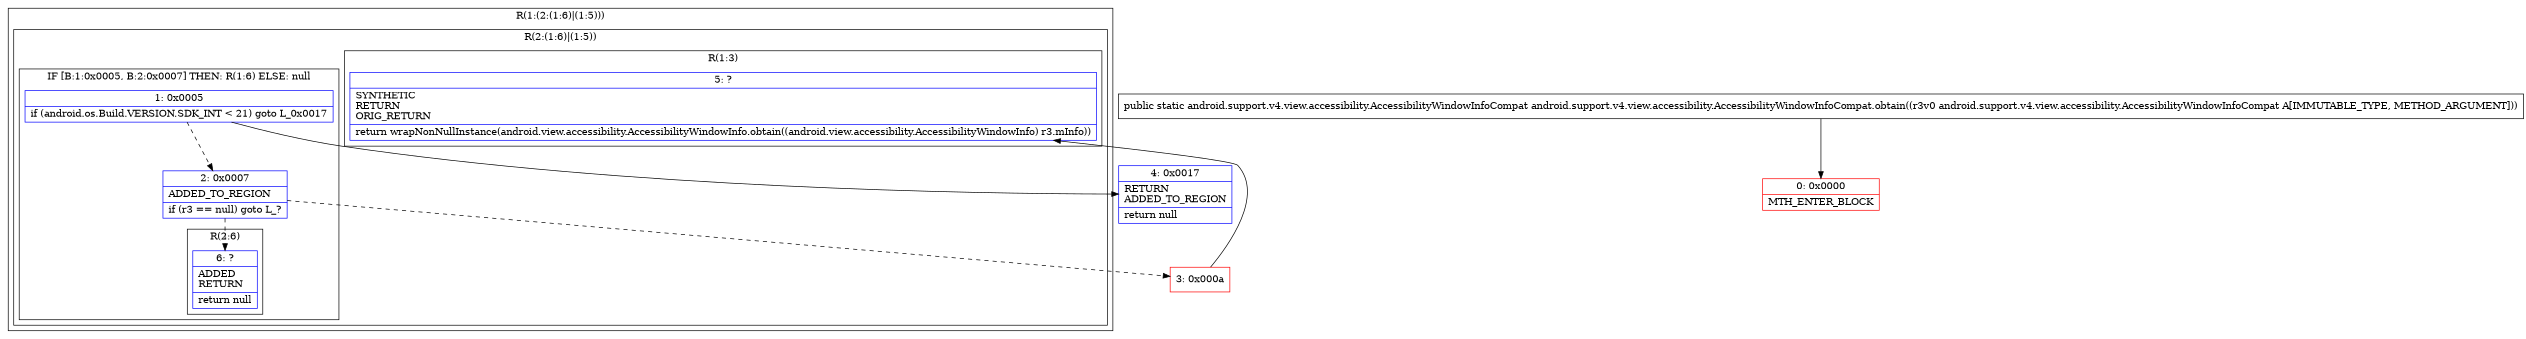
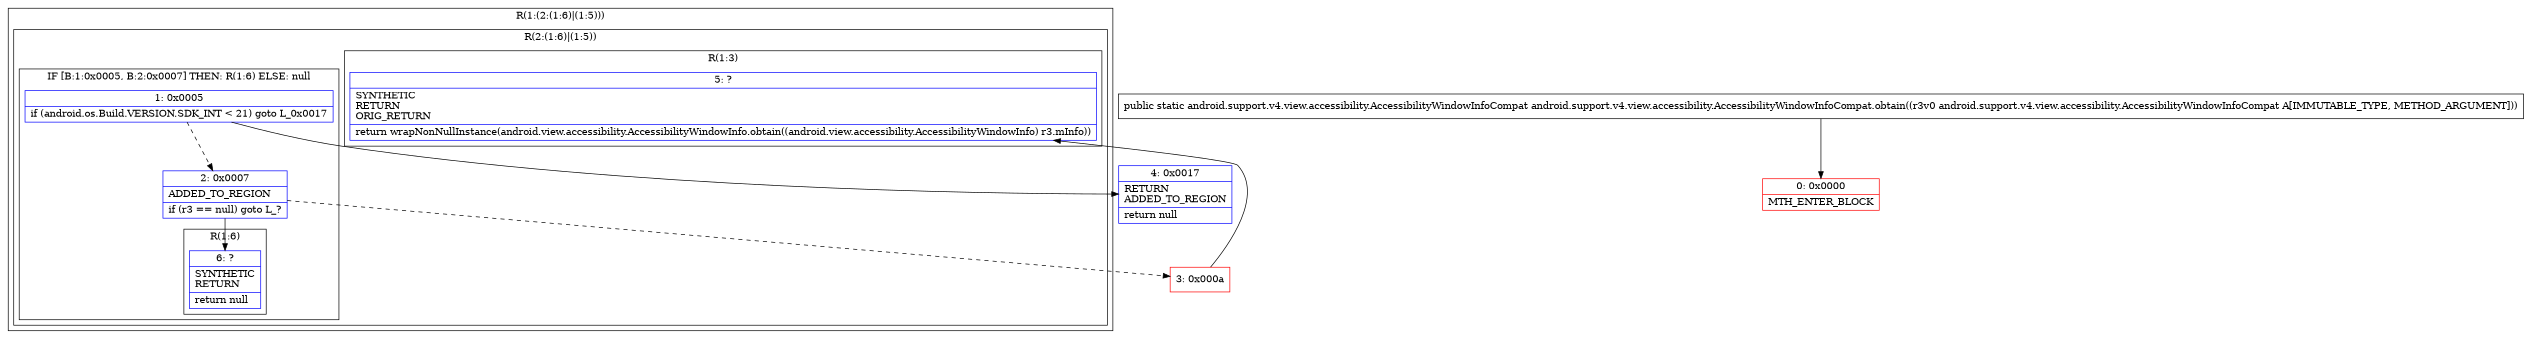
(225, 233) -> (225, 233)
(225, 237) -> (225, 237)
(217, 274) -> (225, 274)
